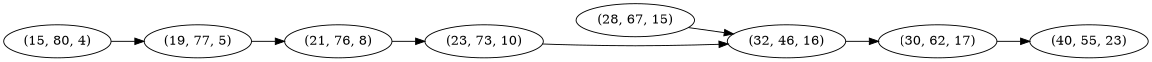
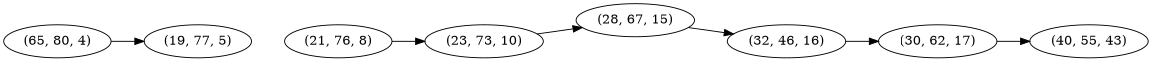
(57, 41) -> (57, 41)
(263, 41) -> none
(1089, 41) -> (1089, 41)
(631, 46) -> (555, 31)
